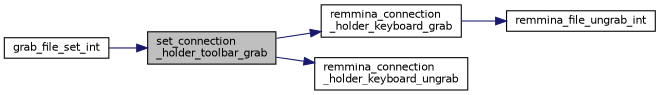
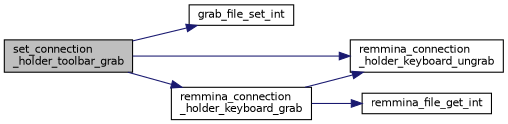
(581, 21) -> (427, 103)
(123, 48) -> (159, 34)
none -> (329, 81)
